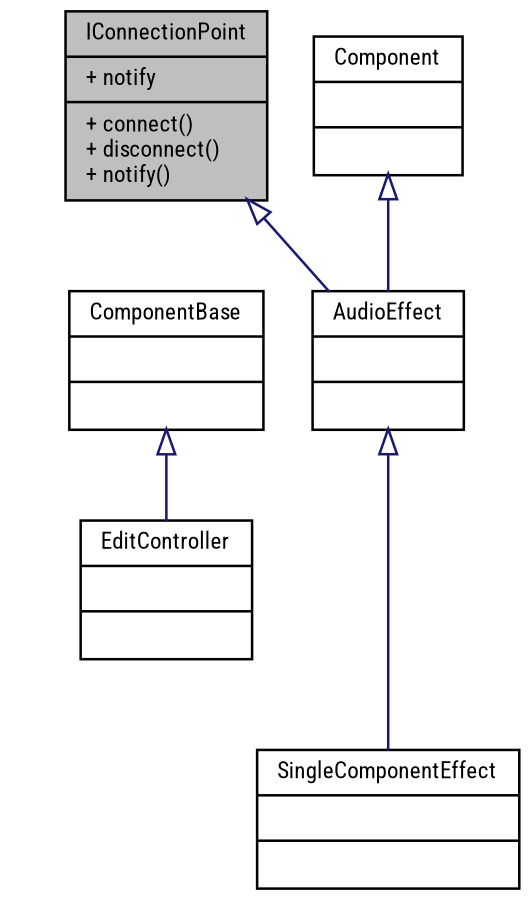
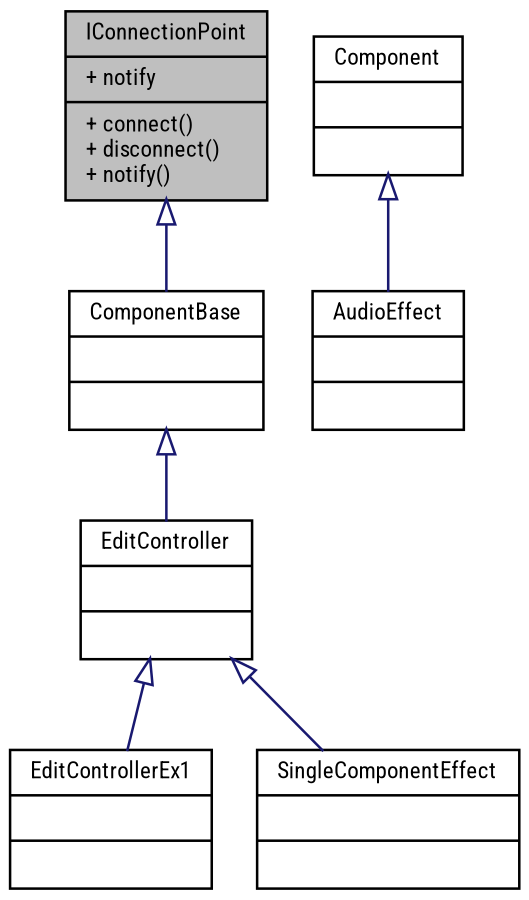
(297, 255) -> (166, 258)
(388, 603) -> (287, 714)
none -> (111, 819)
